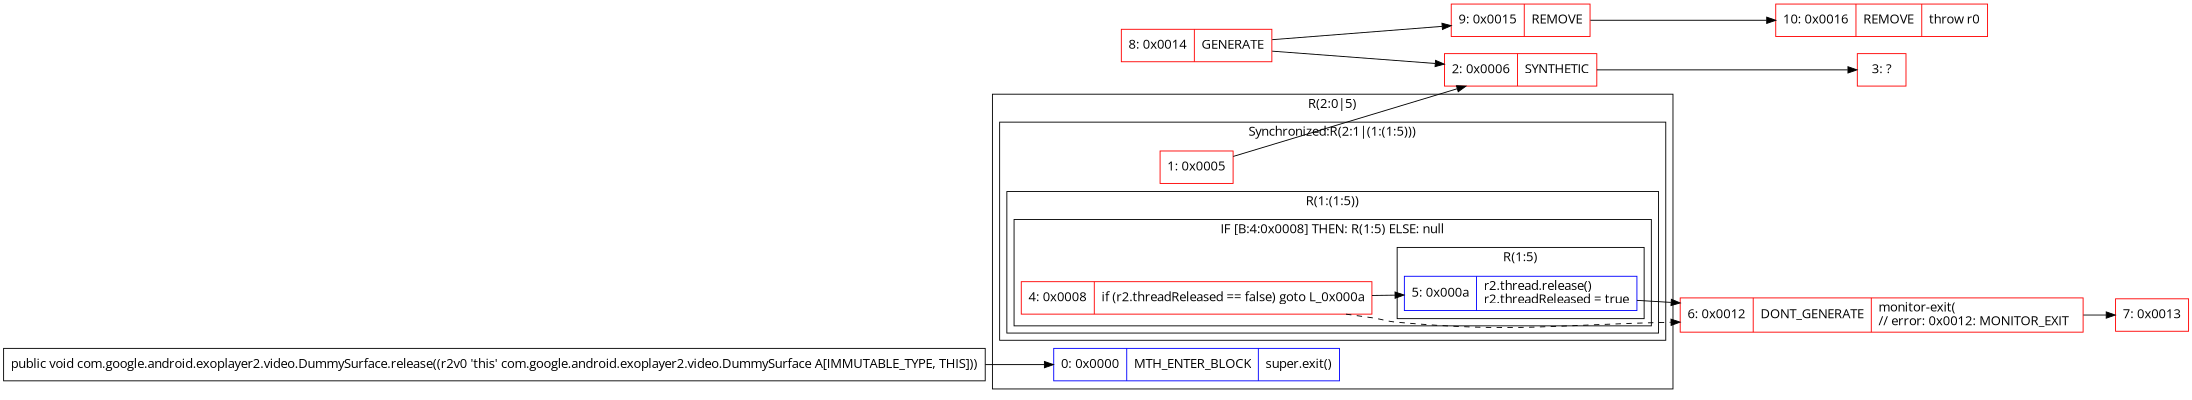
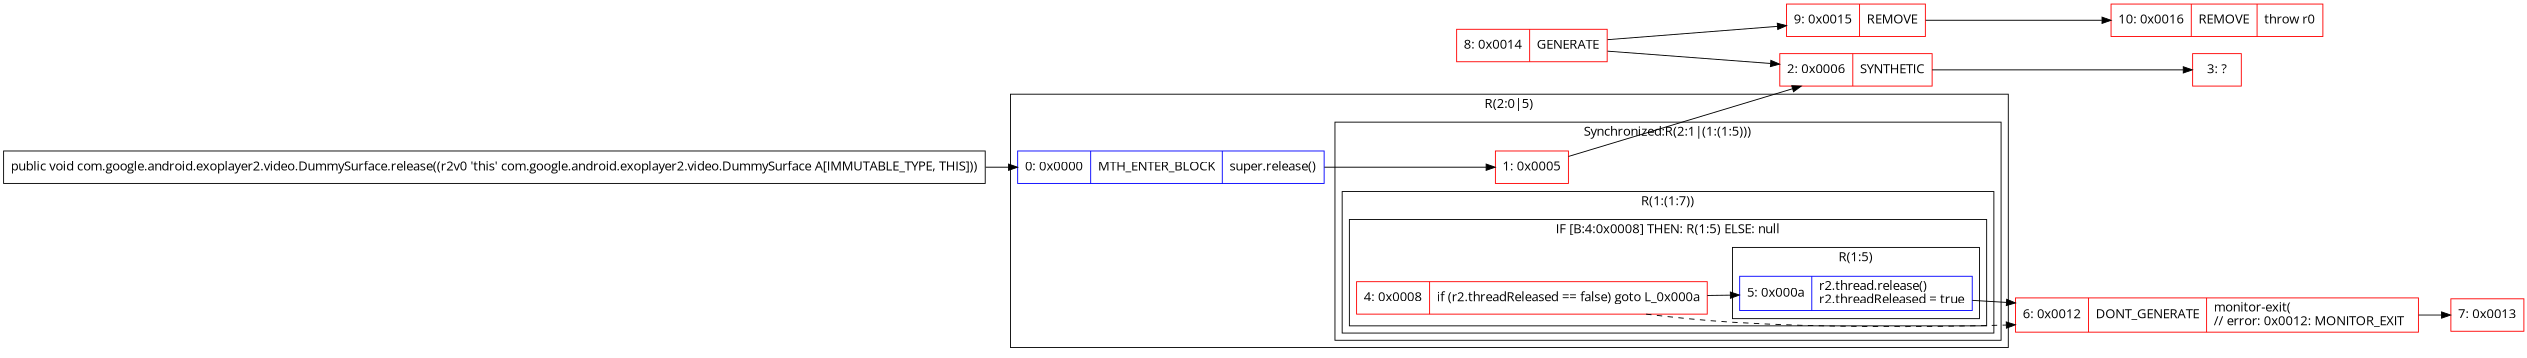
none -> (1405, 167)
(1333, 202) -> (1668, 202)
(1299, 364) -> (1273, 167)
